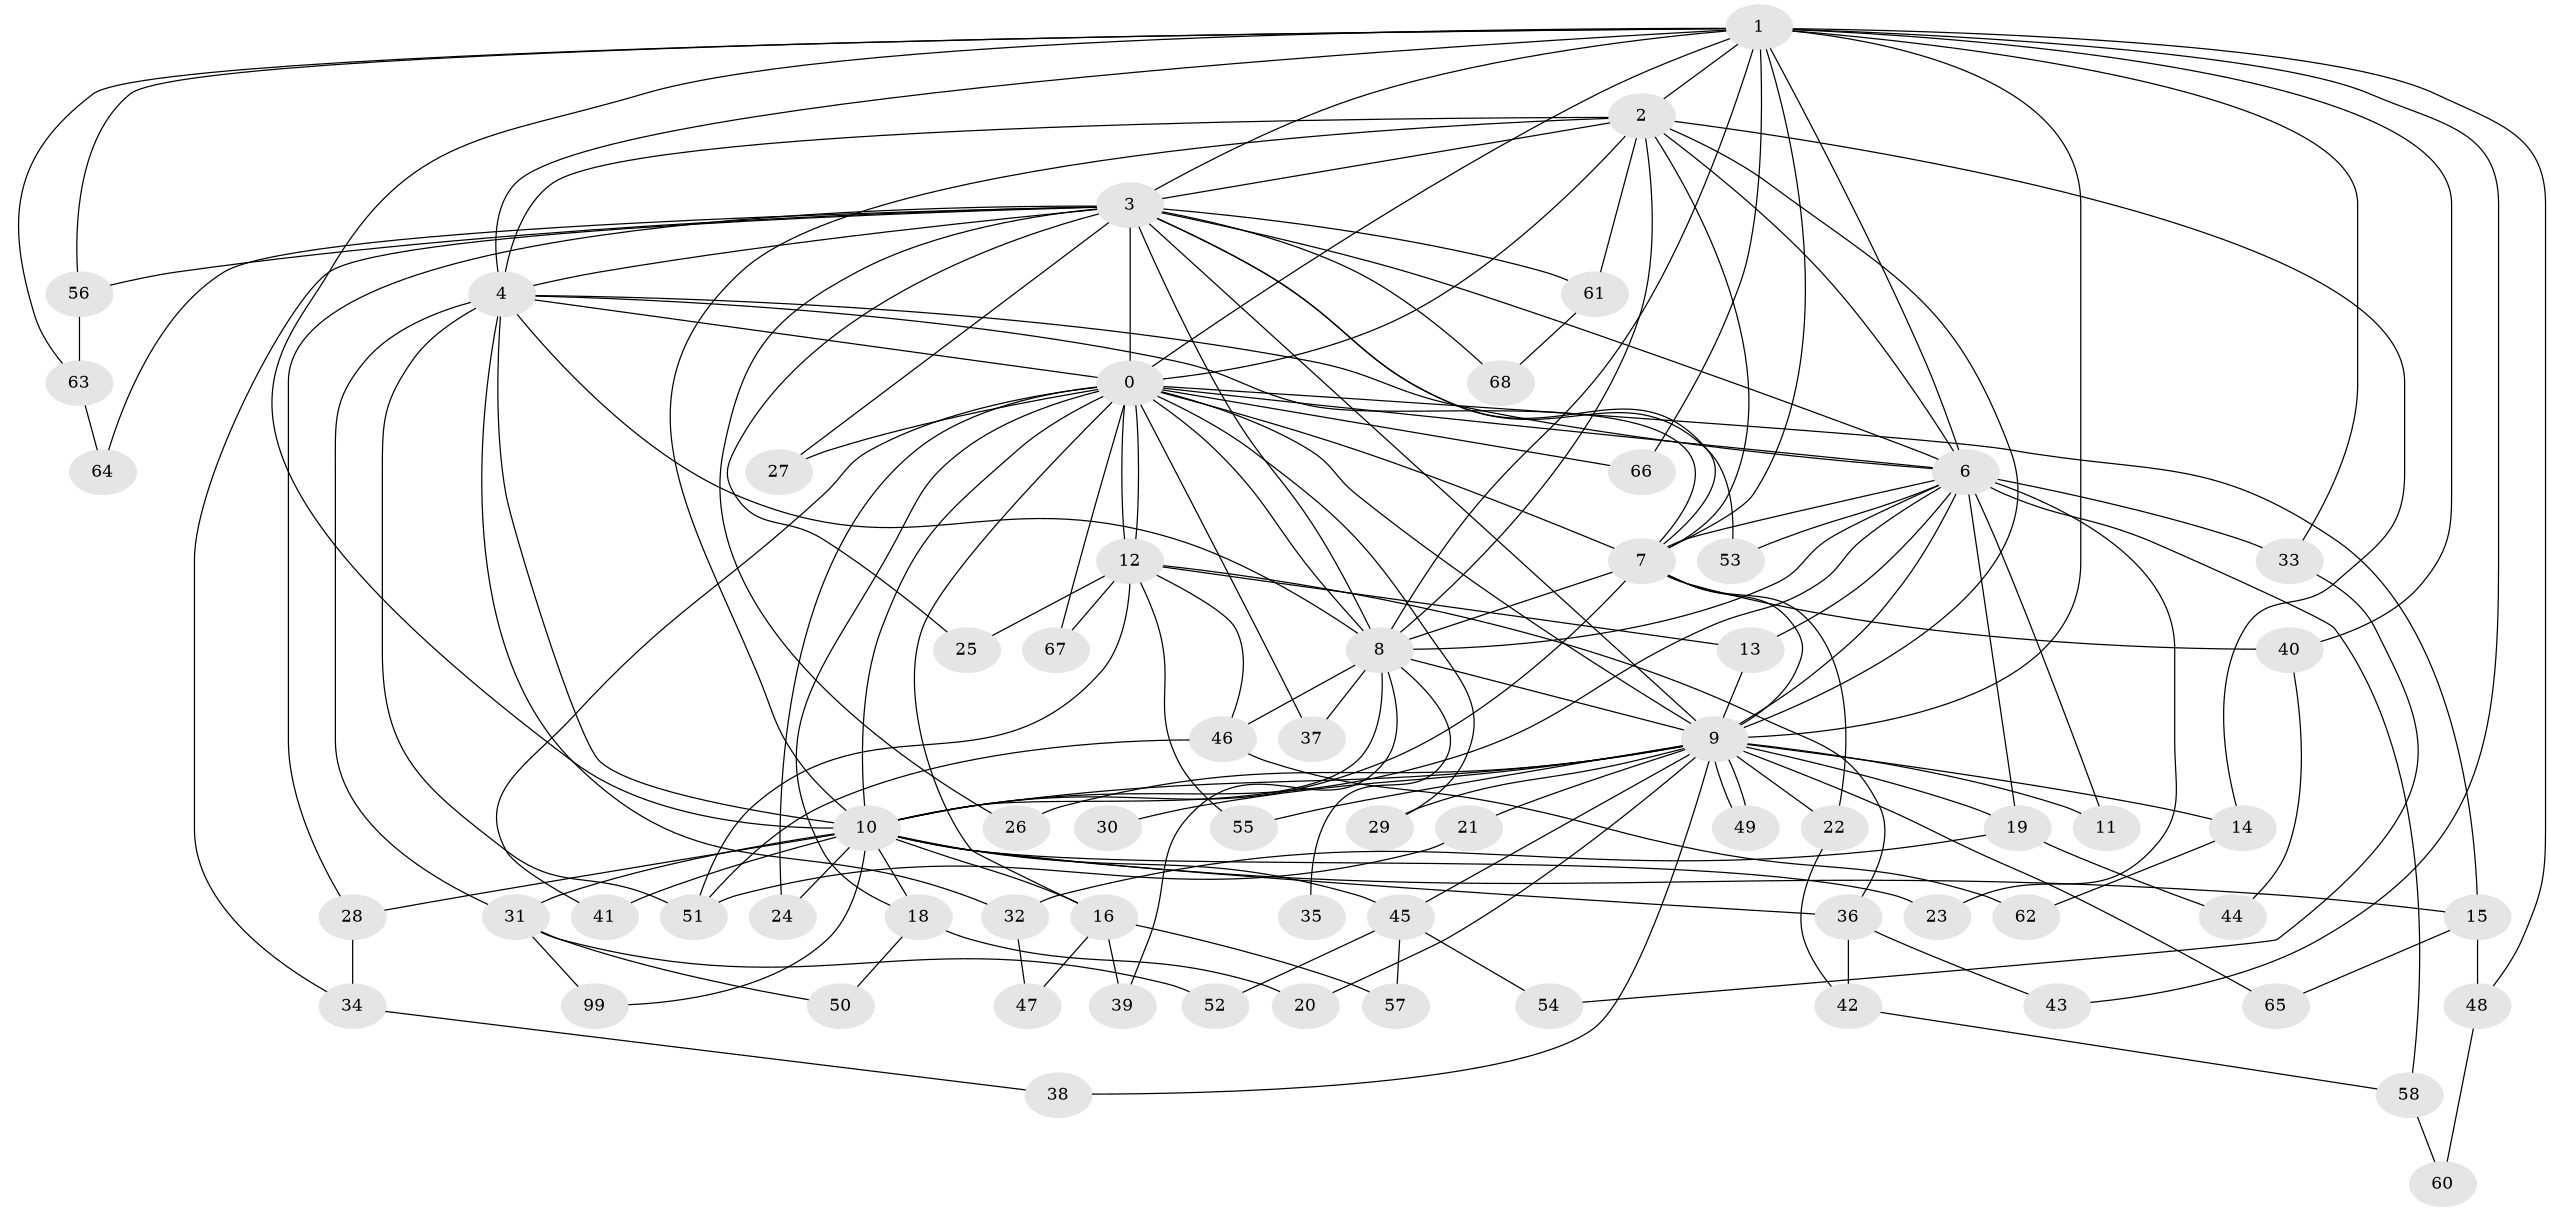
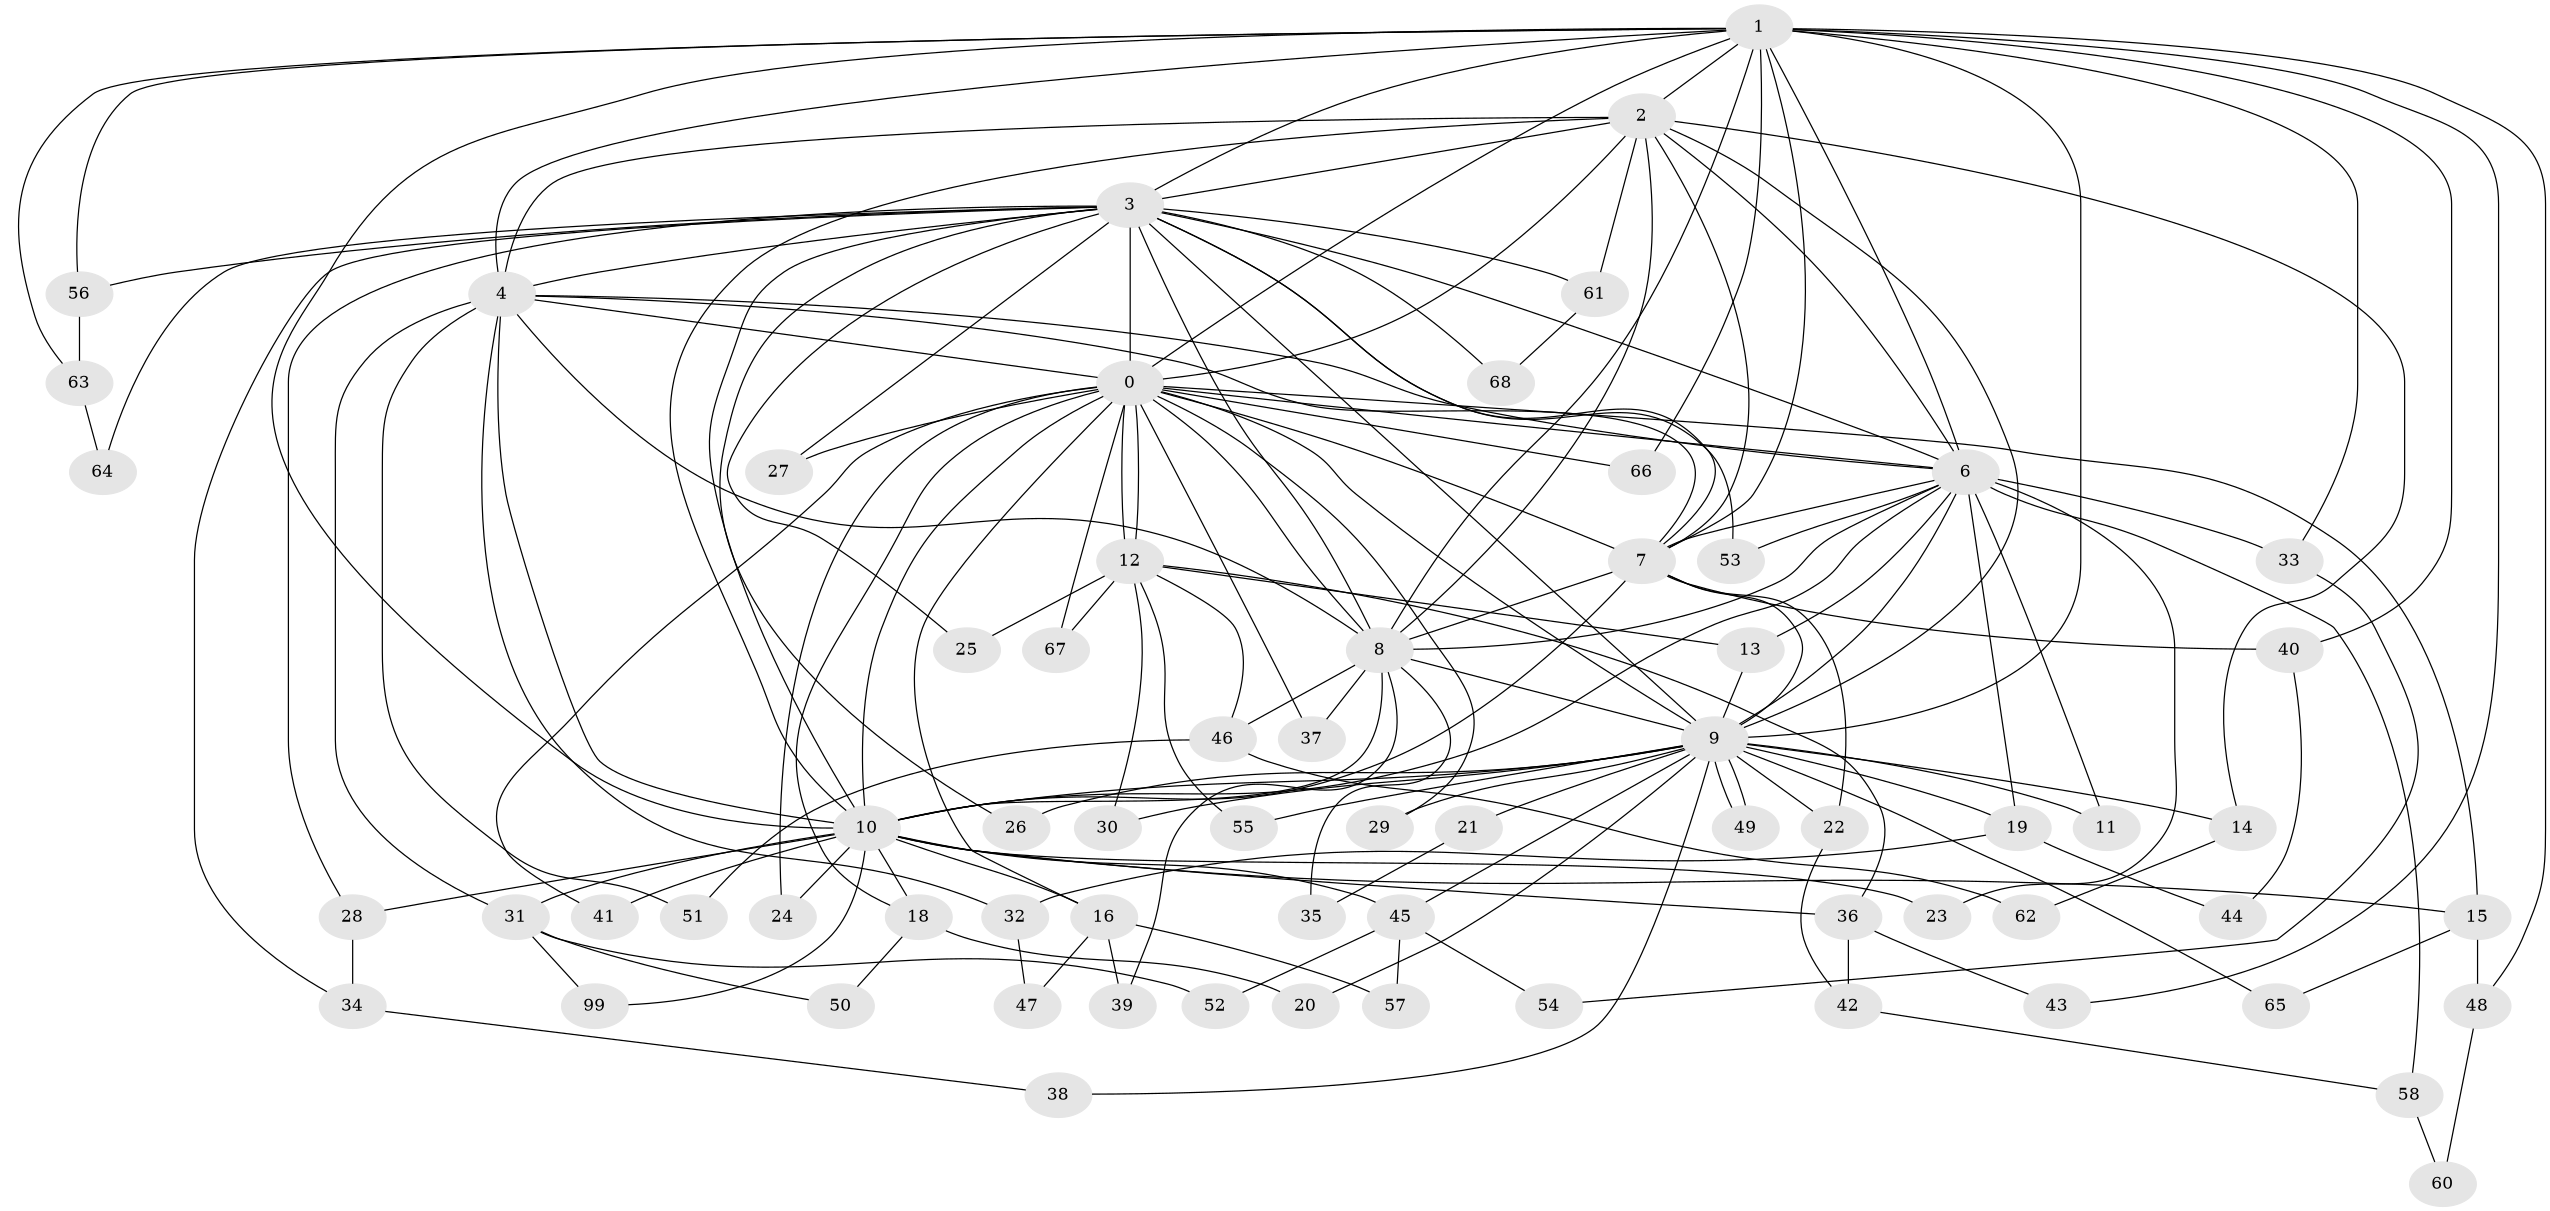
none -> (721, 386)
(939, 744) -> (1139, 696)
(1081, 873) -> (1391, 873)
